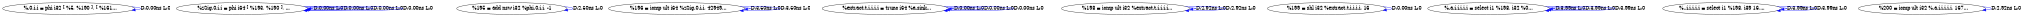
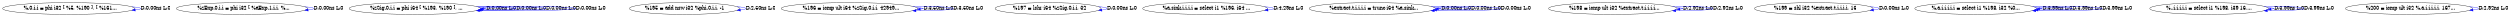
none -> (242, 9)
none -> (1048, 9)
none -> (1205, 9)
